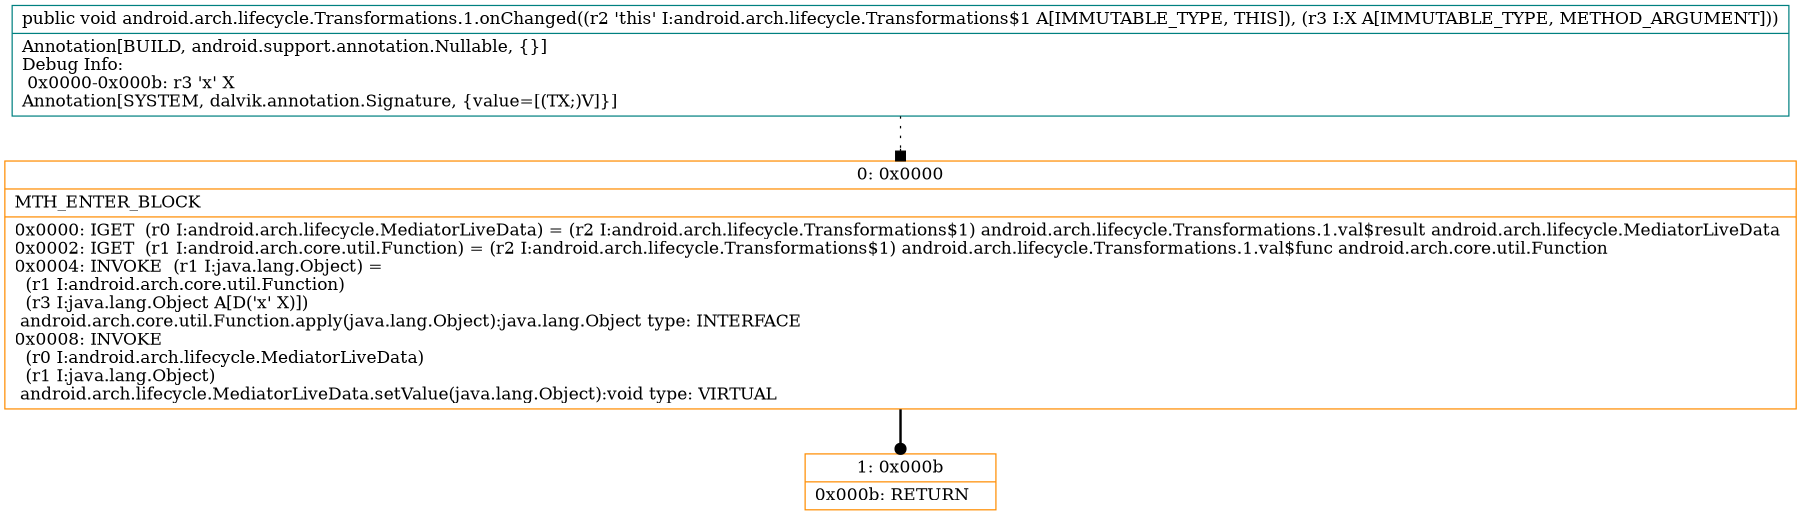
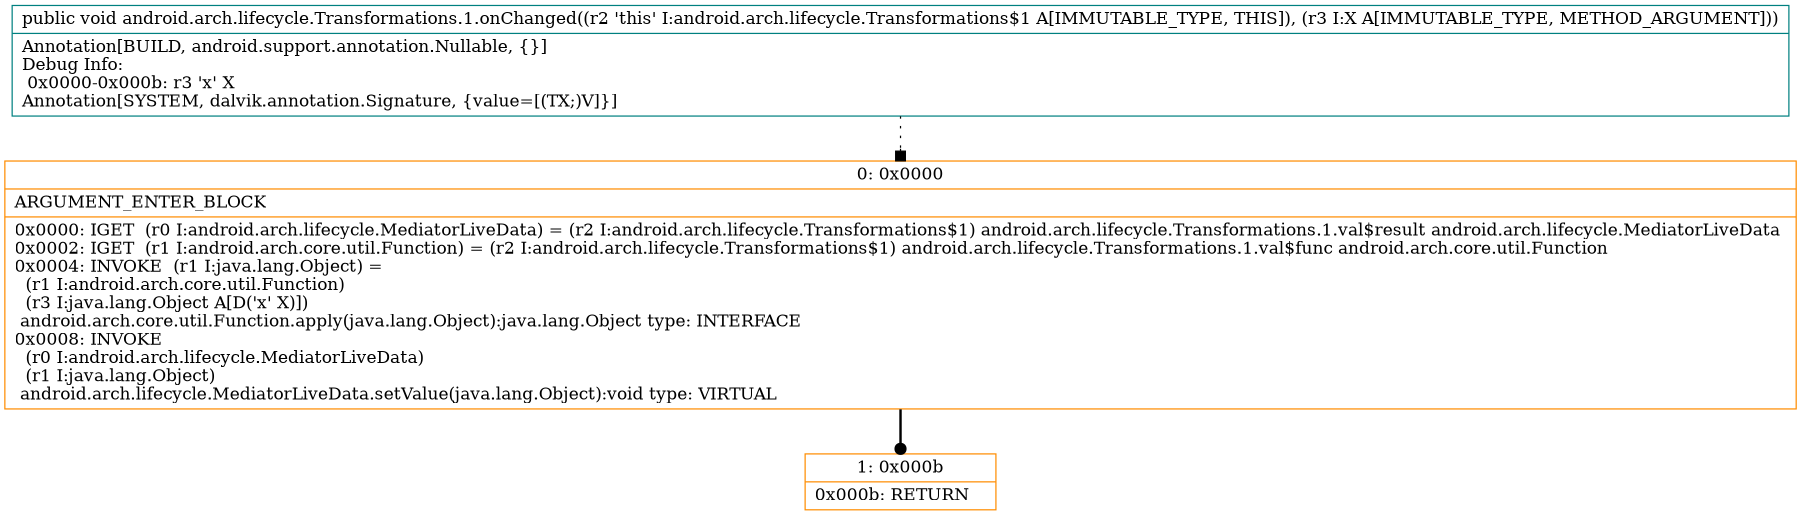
(108, 202) -> (141, 202)
